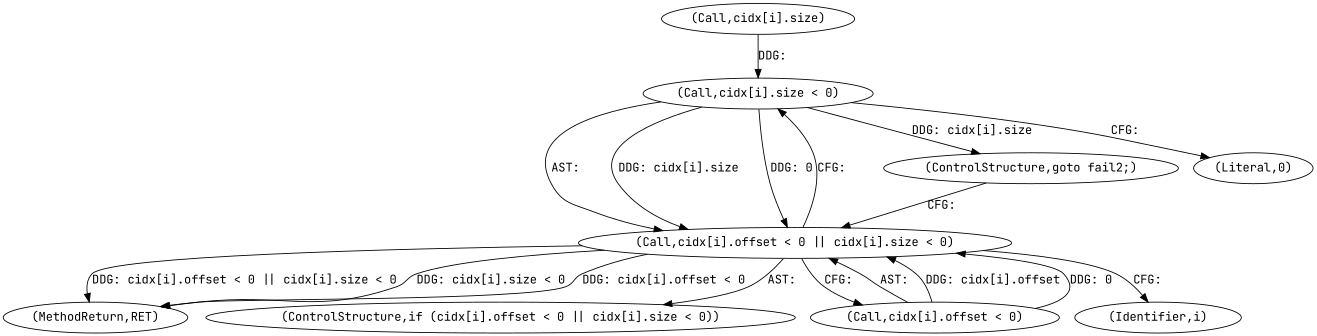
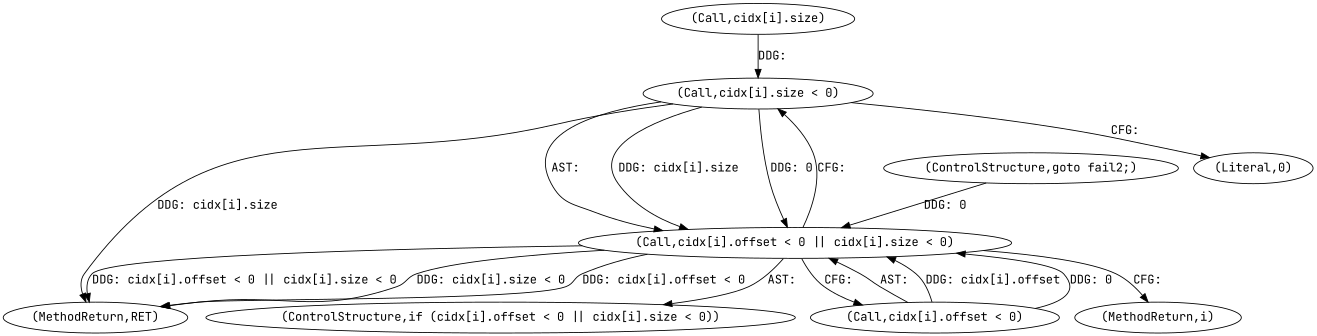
(889, 130) -> (349, 147)
(945, 206) -> (945, 206)
(1158, 318) -> (1158, 318)
